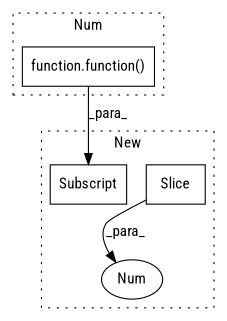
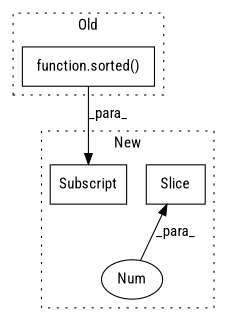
(88, 26) -> (88, 26)
(88, 67) -> (88, 67)
(112, 219) -> (151, 237)
